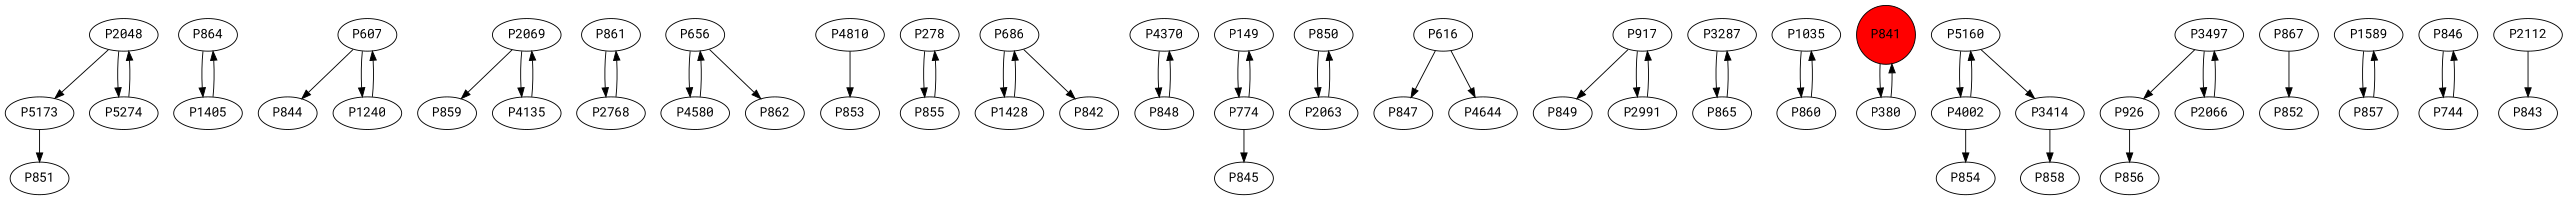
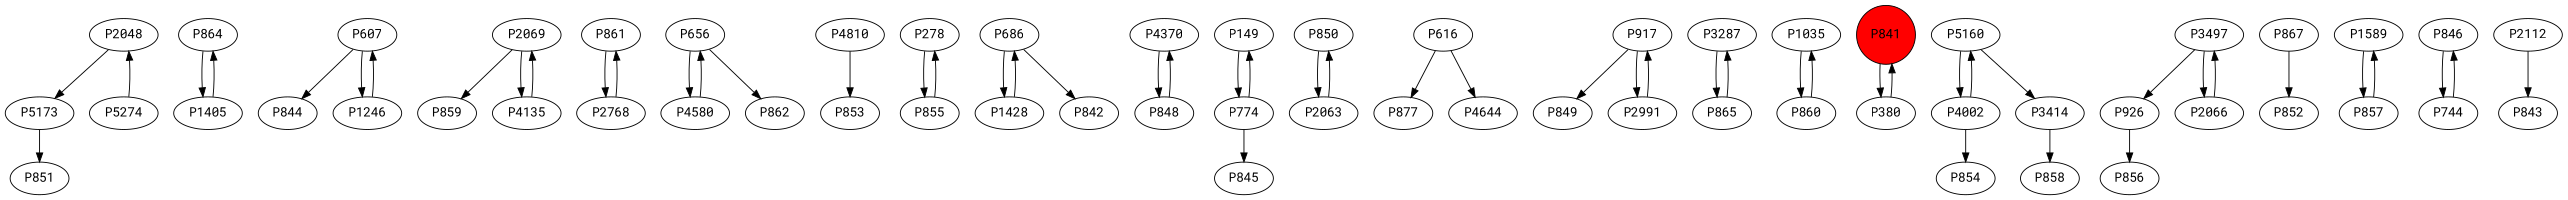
(118, 69) -> none
(367, 113) -> (367, 113)
(1403, 113) -> (1403, 113)
